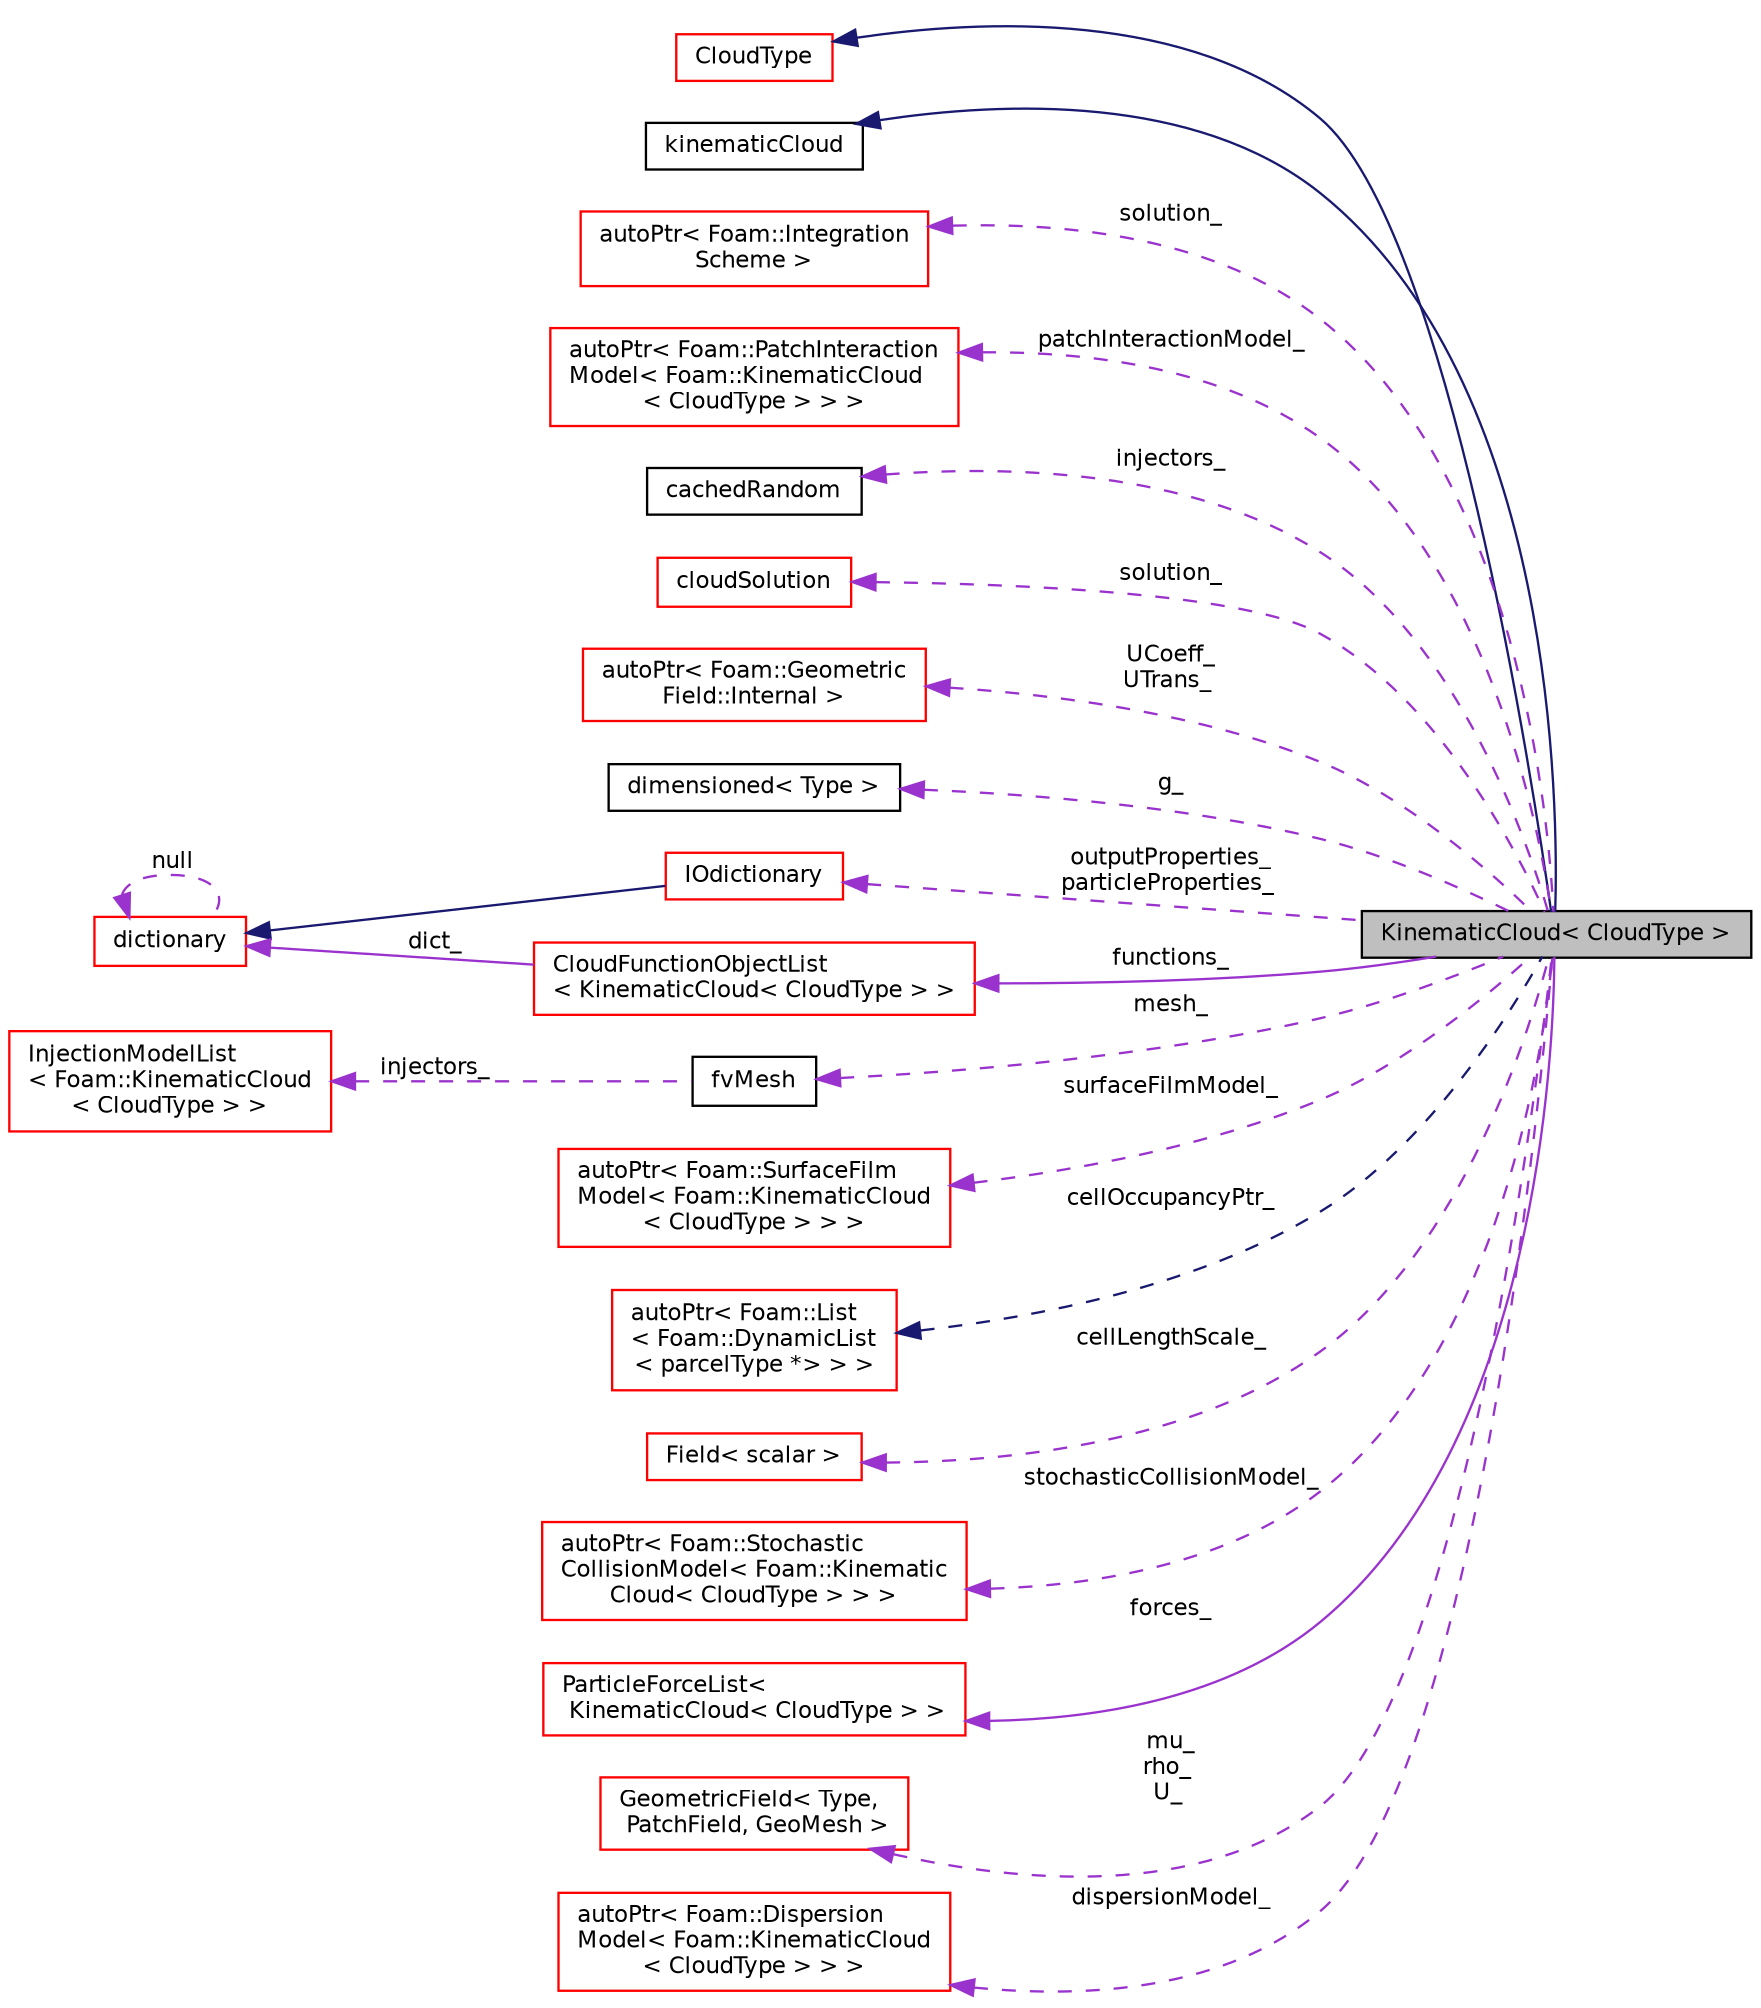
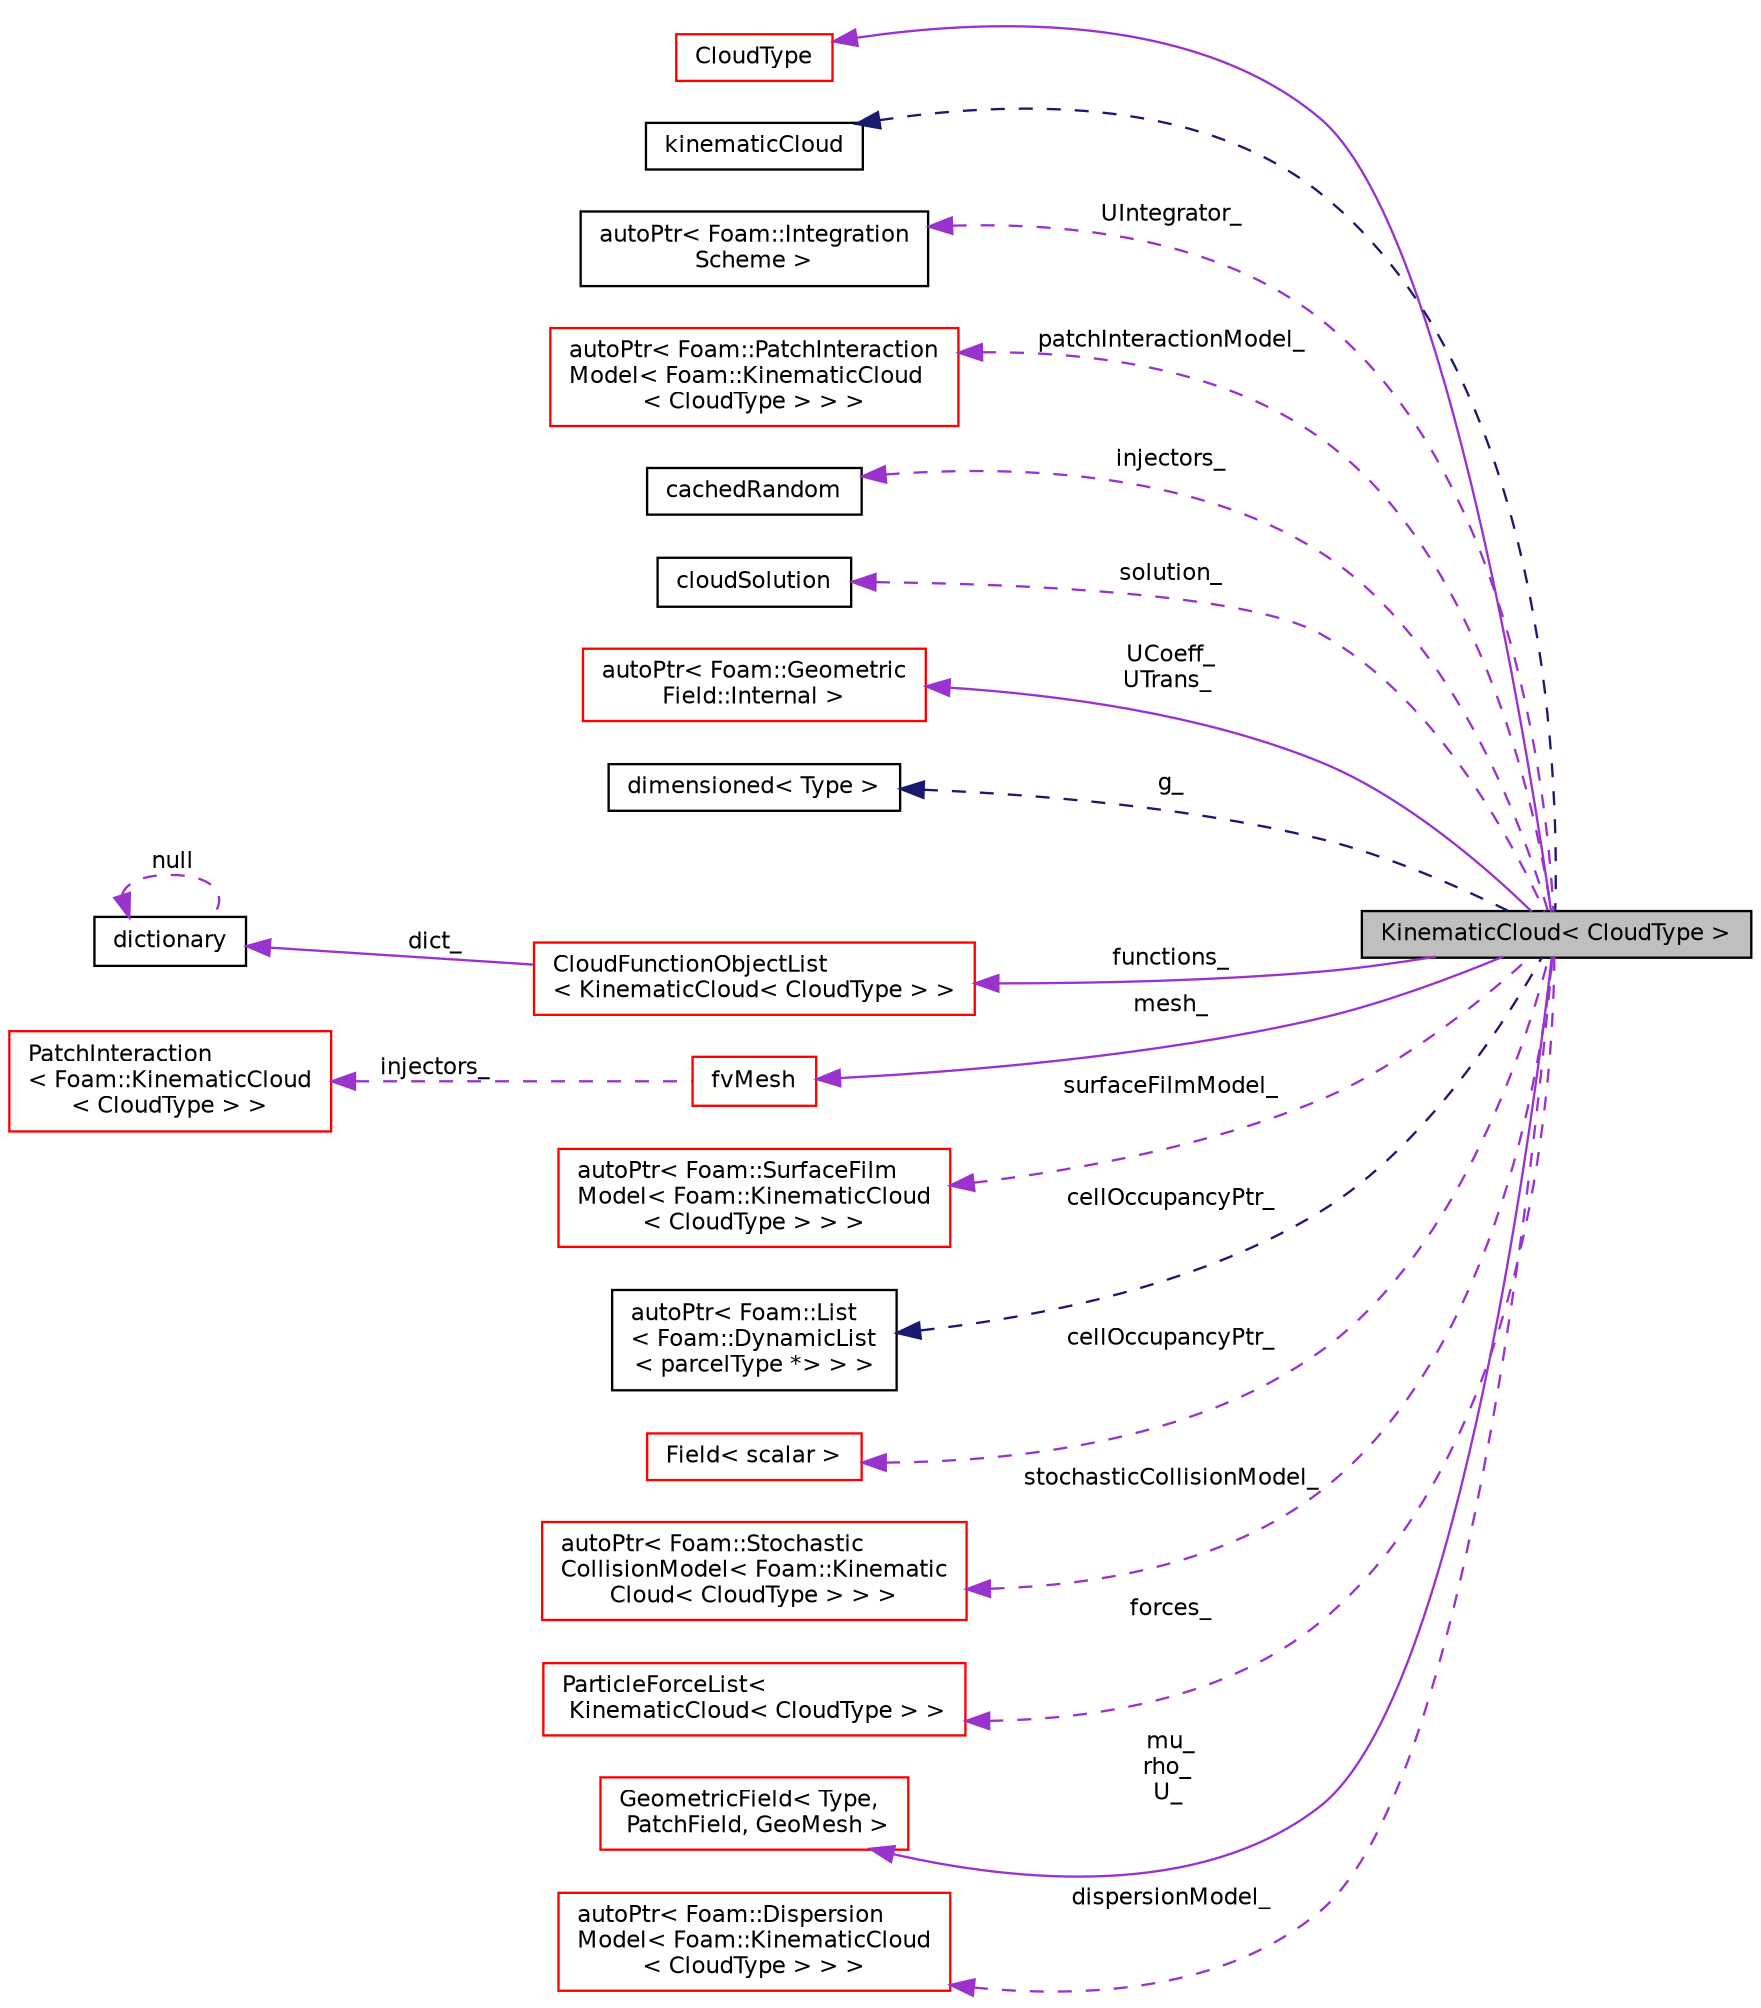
(1168, 215) -> (1168, 215)
(1394, 240) -> (1394, 240)
(754, 249) -> (754, 249)
(1389, 264) -> (1389, 264)
(754, 582) -> (754, 582)
(1264, 742) -> (1264, 742)
(1224, 819) -> (1224, 819)
(754, 876) -> none
(170, 941) -> (170, 941)
(1177, 1045) -> (1177, 1045)
(170, 1081) -> (170, 1081)
(754, 1081) -> (754, 1081)
(1168, 1339) -> (1168, 1339)
(754, 1340) -> (754, 1340)
(1436, 1476) -> (1436, 1476)
(1425, 1611) -> (1425, 1611)
